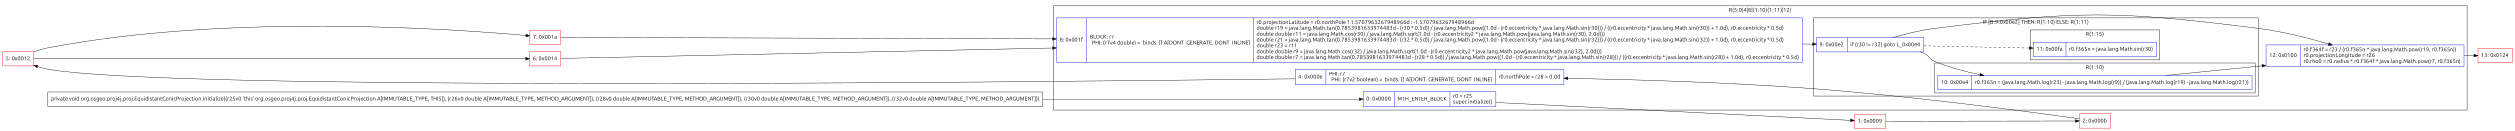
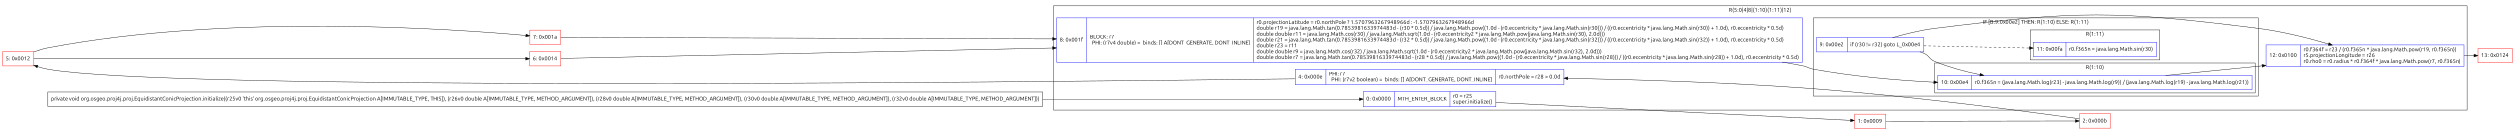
(2095, 34) -> (2095, 34)
(1808, 44) -> (1857, 76)
(2339, 55) -> (2339, 55)
